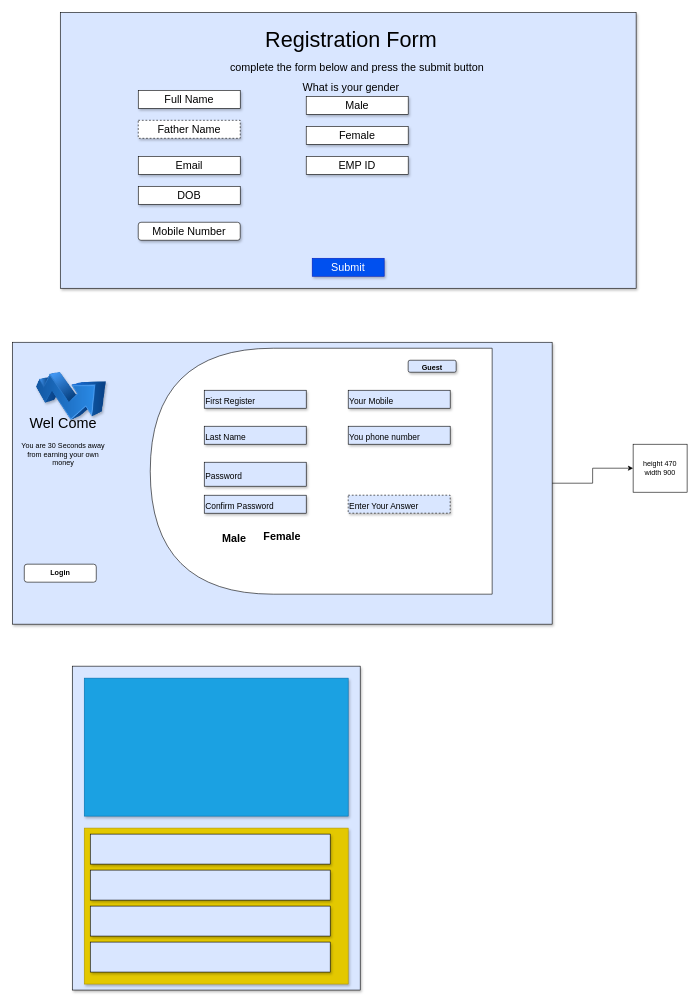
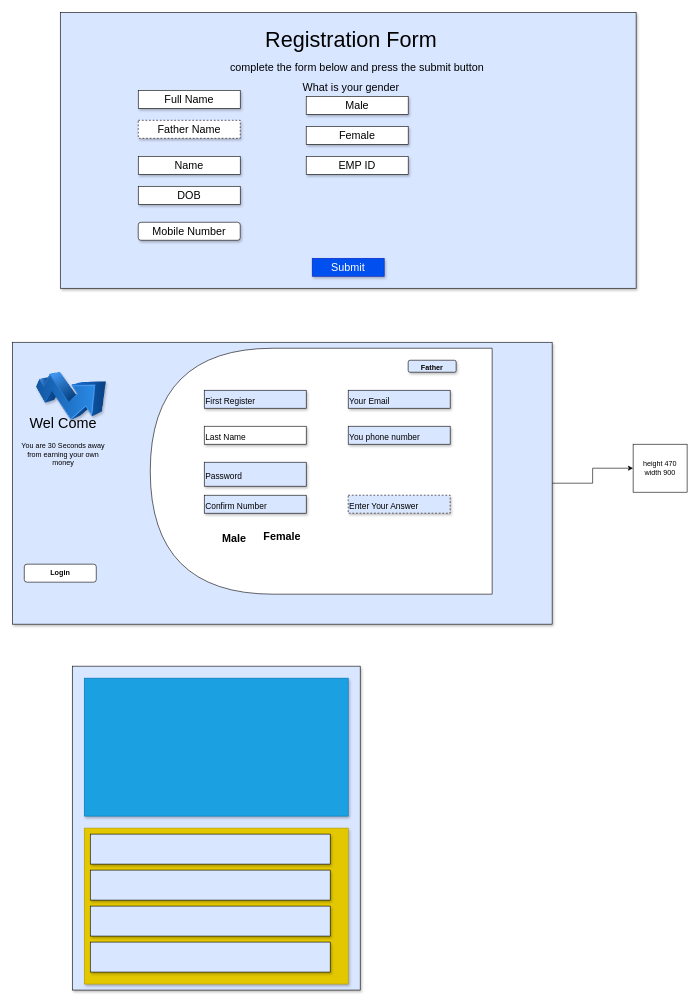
(189, 165) -> (189, 165)
(432, 366) -> (432, 366)
(388, 399) -> (384, 399)
(255, 435) -> (255, 435)
(256, 504) -> (256, 504)
